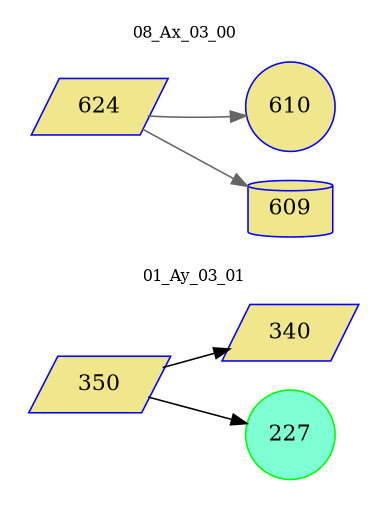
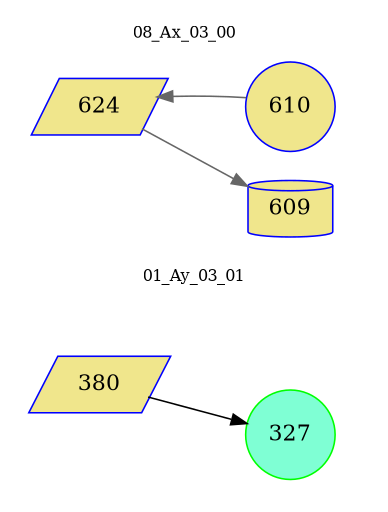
(189, 117) -> (209, 96)
(290, 333) -> none
(100, 385) -> (100, 385)
(290, 435) -> (290, 435)
